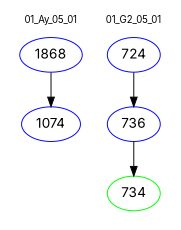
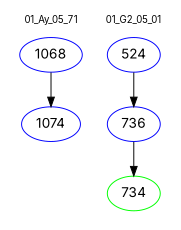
(51, 21) -> (51, 21)
(51, 55) -> (51, 55)
(134, 55) -> (134, 55)
